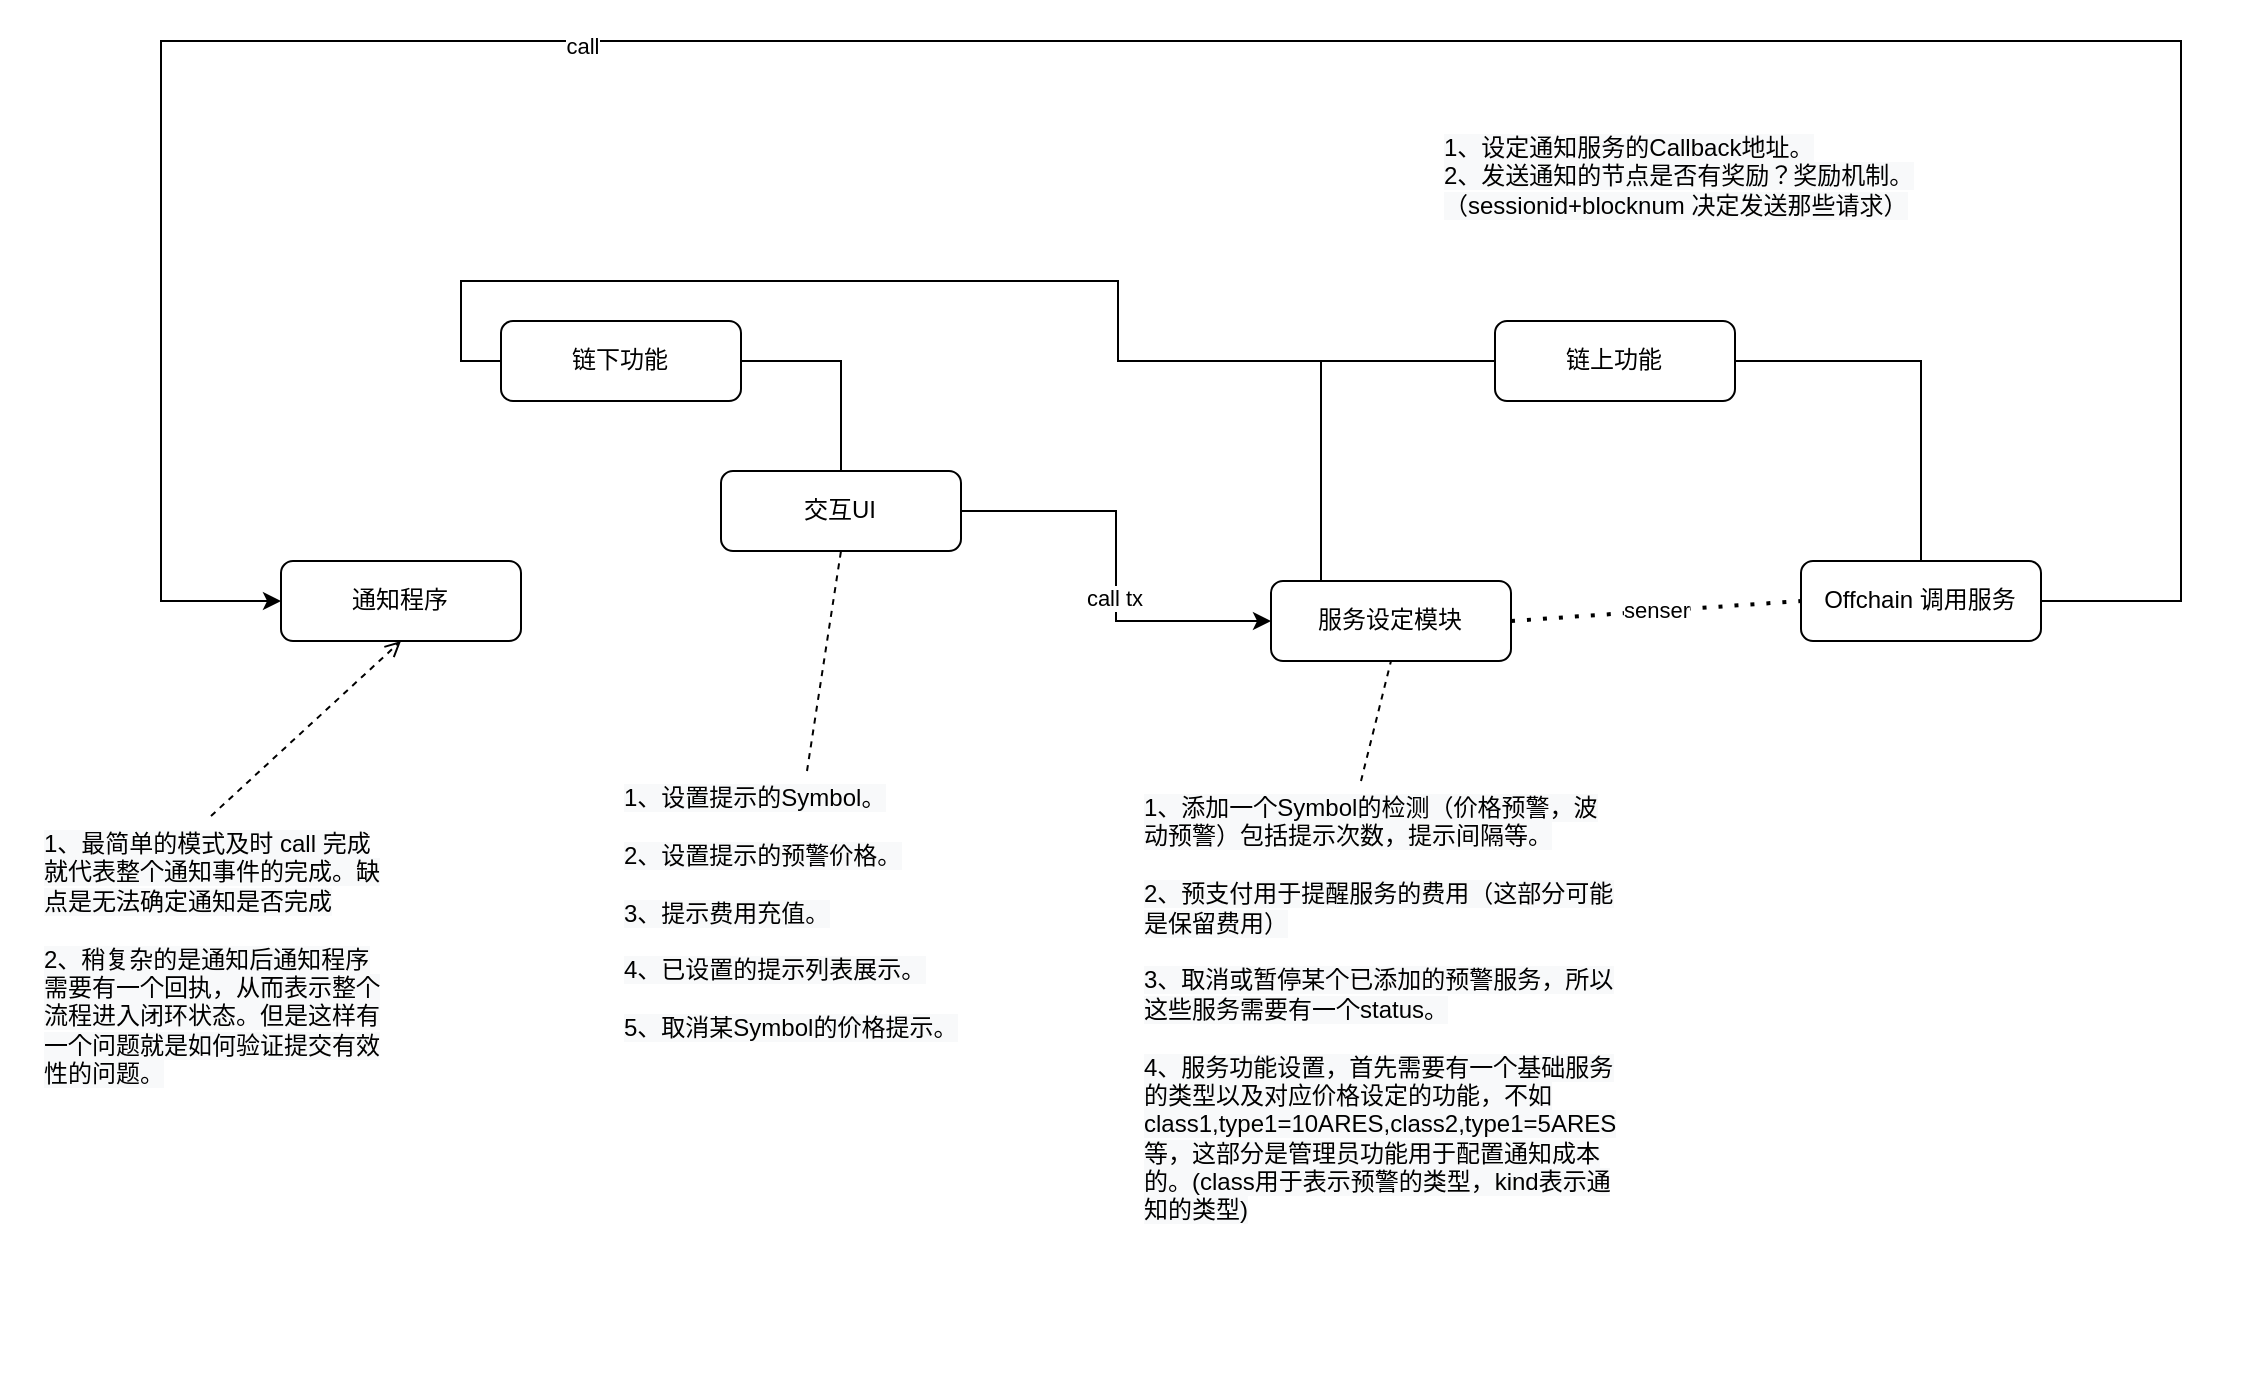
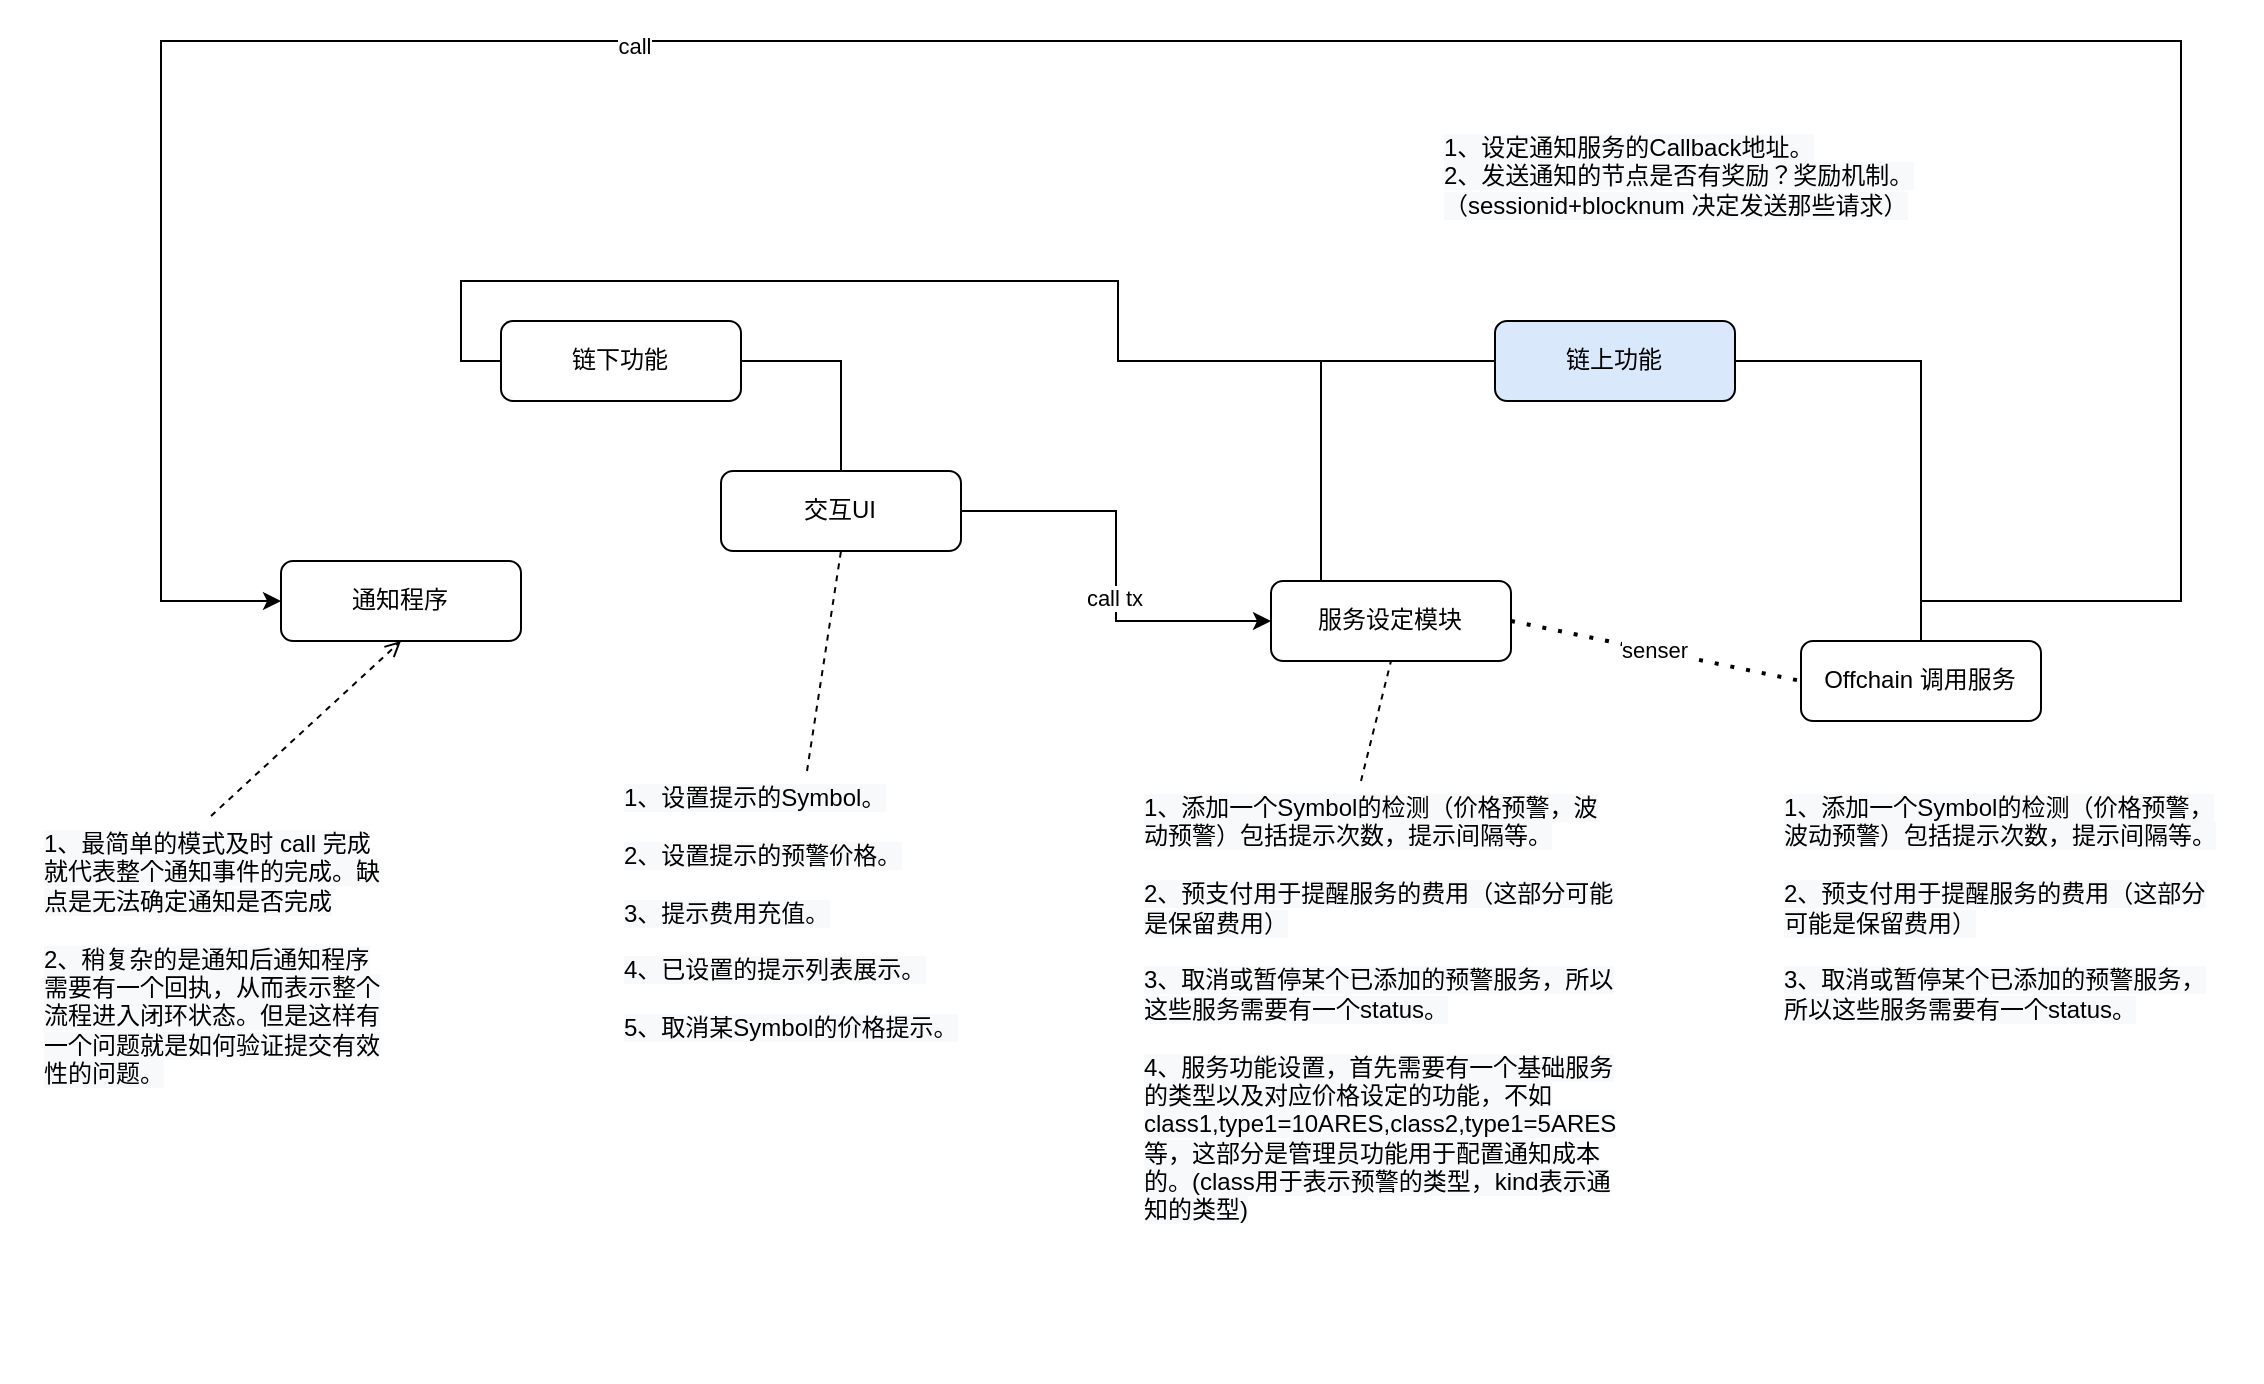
(1615, 361) -> (1615, 361)
(1921, 601) -> (1921, 681)
none -> (2001, 916)
